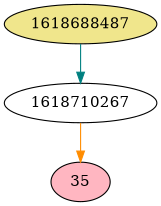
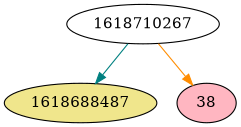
(81, 58) -> (115, 59)
(81, 182) -> (207, 103)
